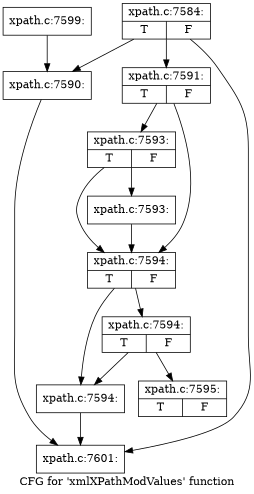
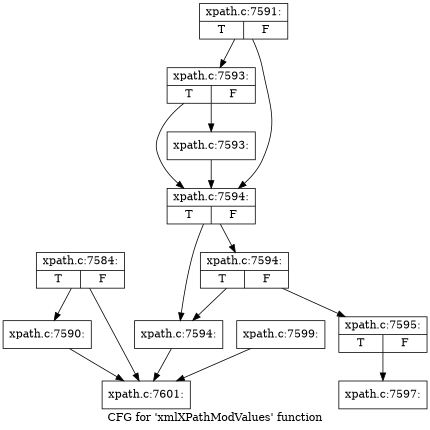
(166, 49) -> none
(47, 50) -> (217, 363)
none -> (383, 395)
